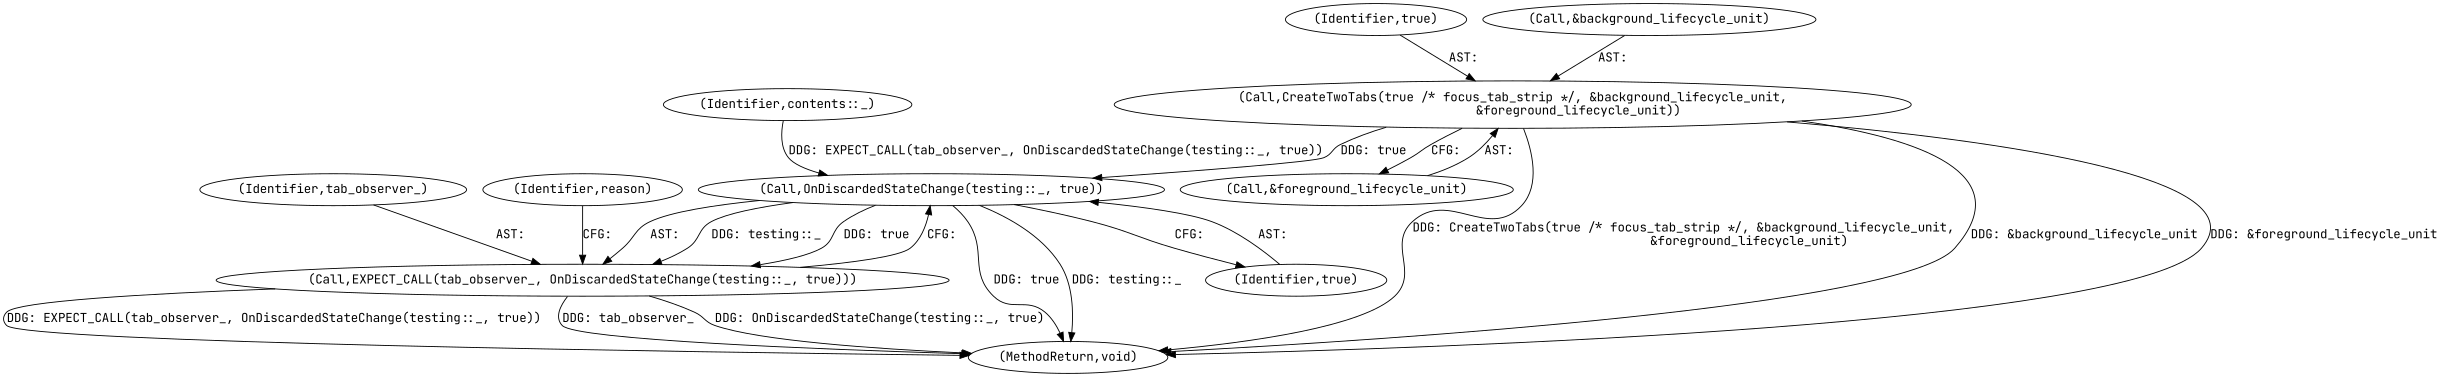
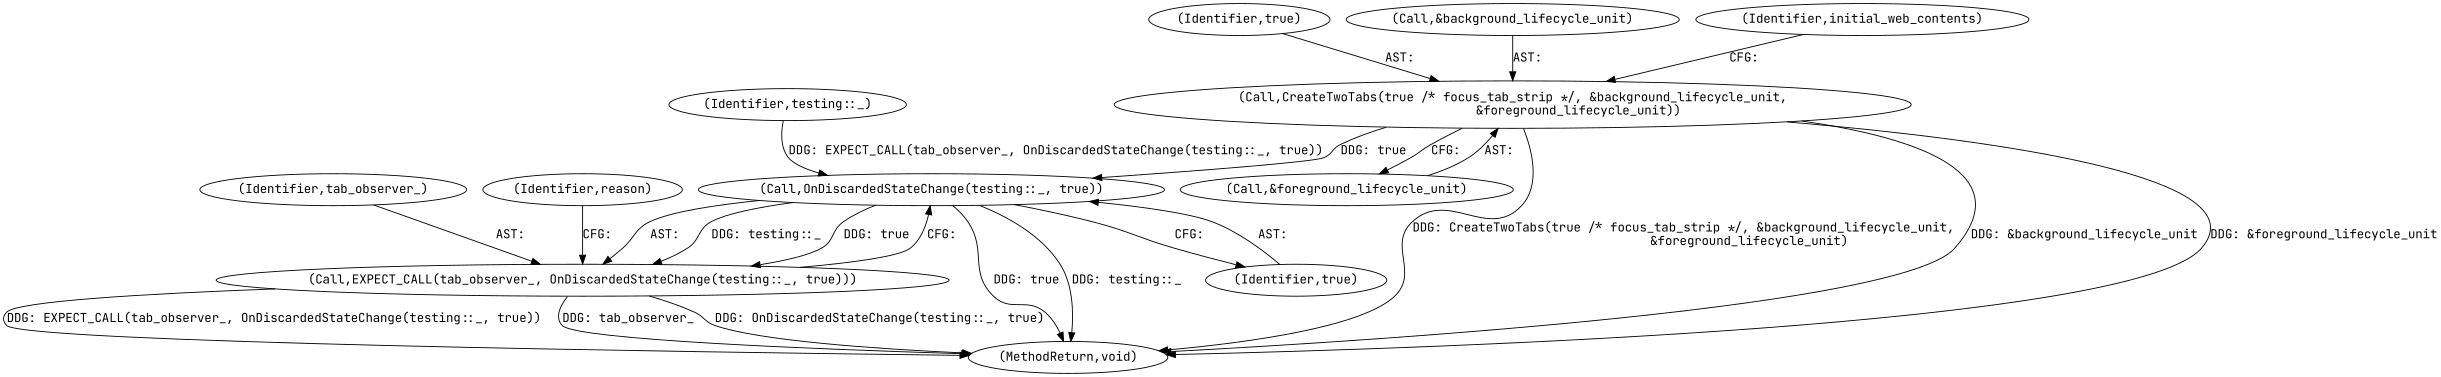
none -> (1862, 20)
(788, 105) -> (788, 105)
